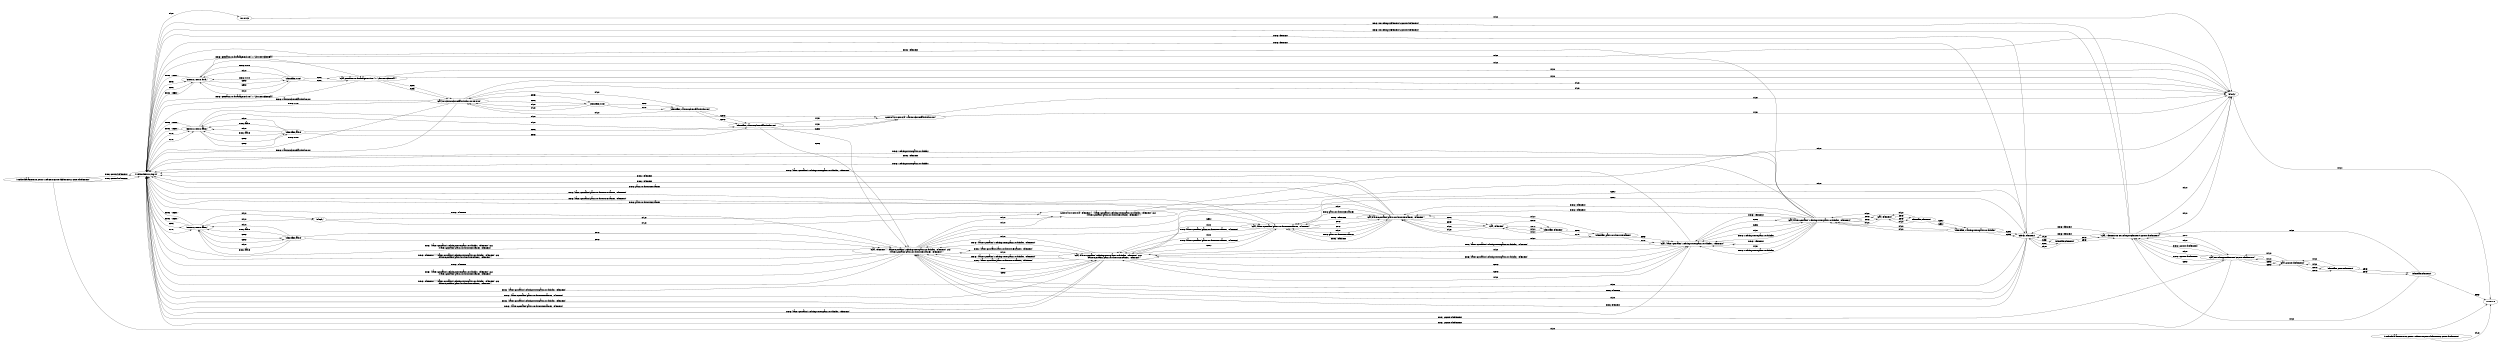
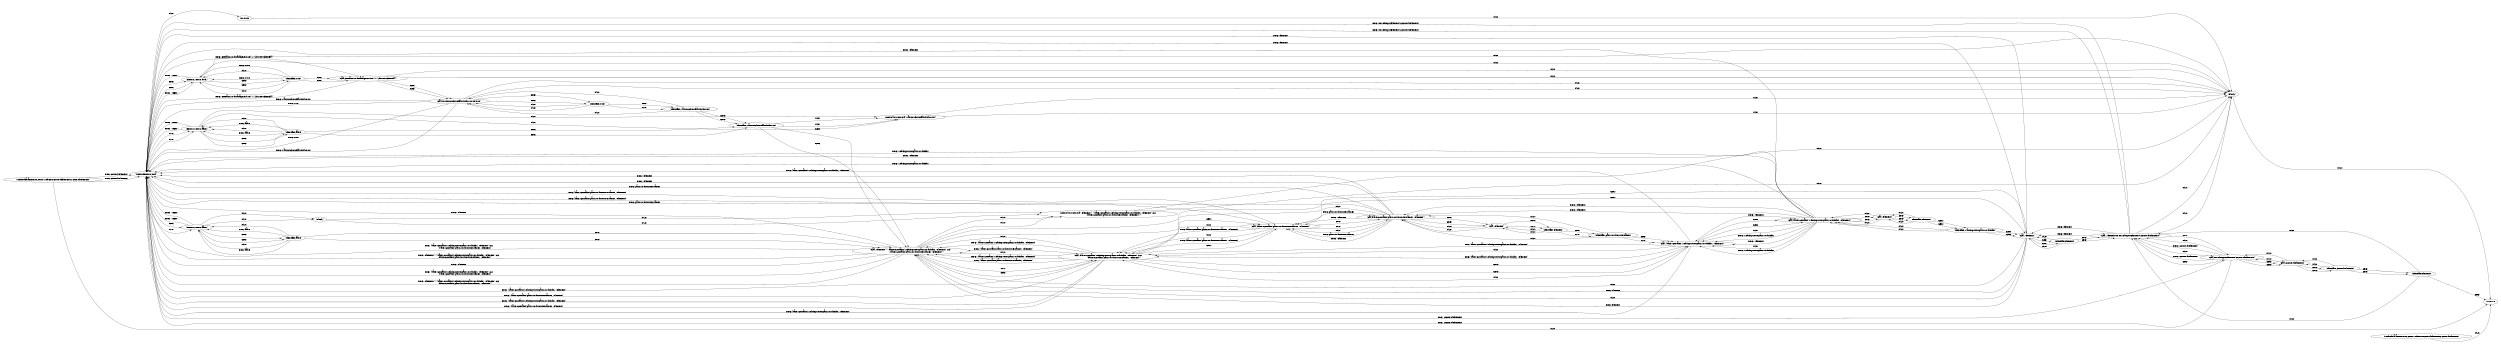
(146, 174) -> (146, 174)
(2027, 236) -> (2027, 236)
(2340, 268) -> (2340, 268)
